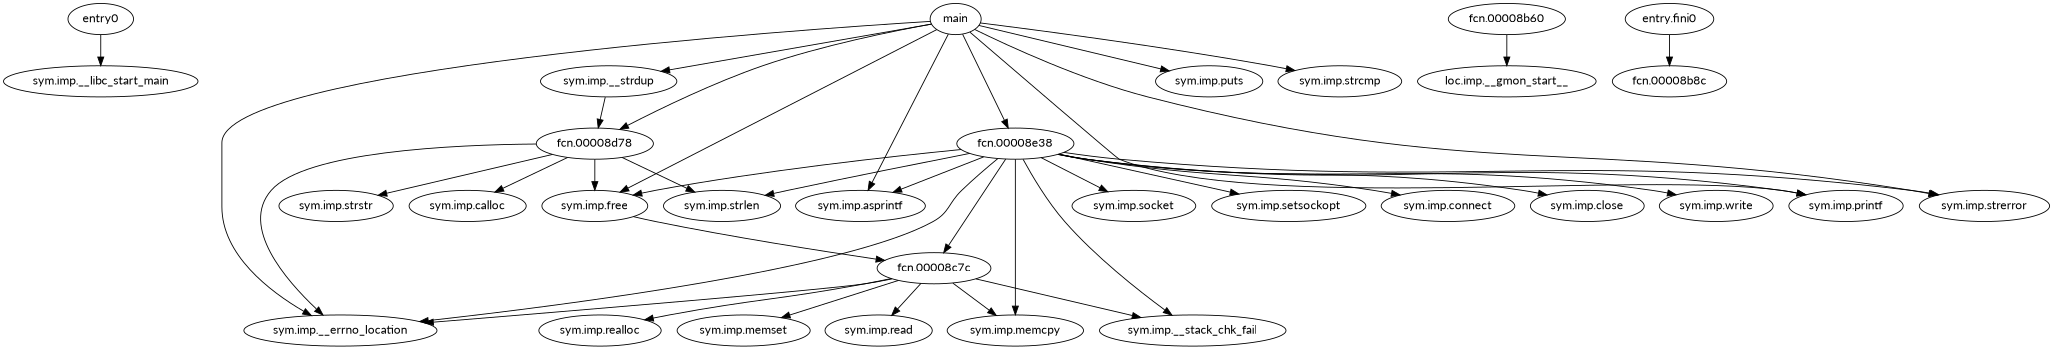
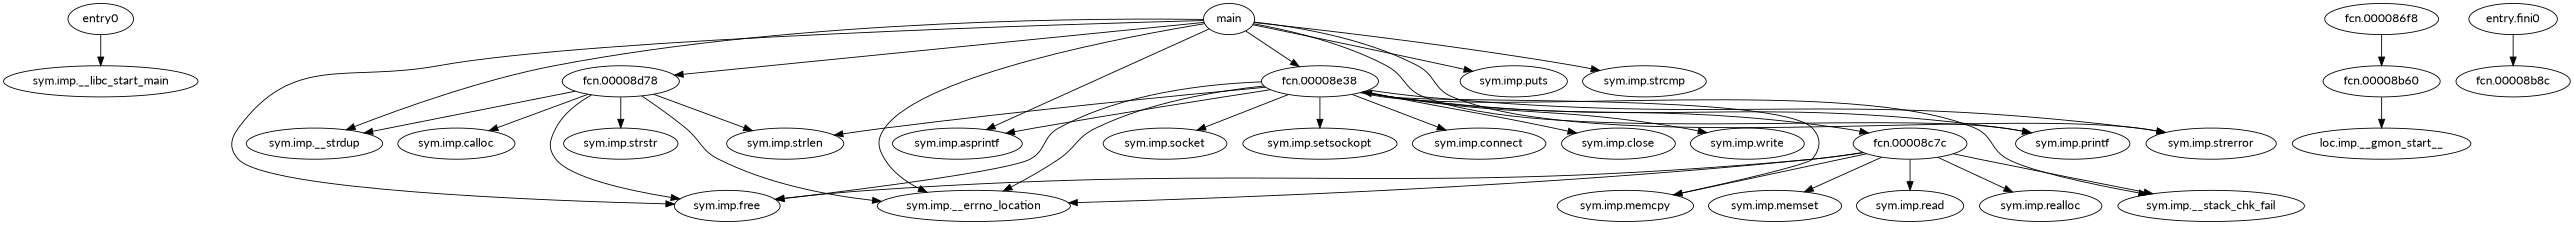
none -> (2382, 19)
(603, 108) -> (474, 111)
(1015, 233) -> (1816, 134)
(754, 240) -> (1324, 178)
